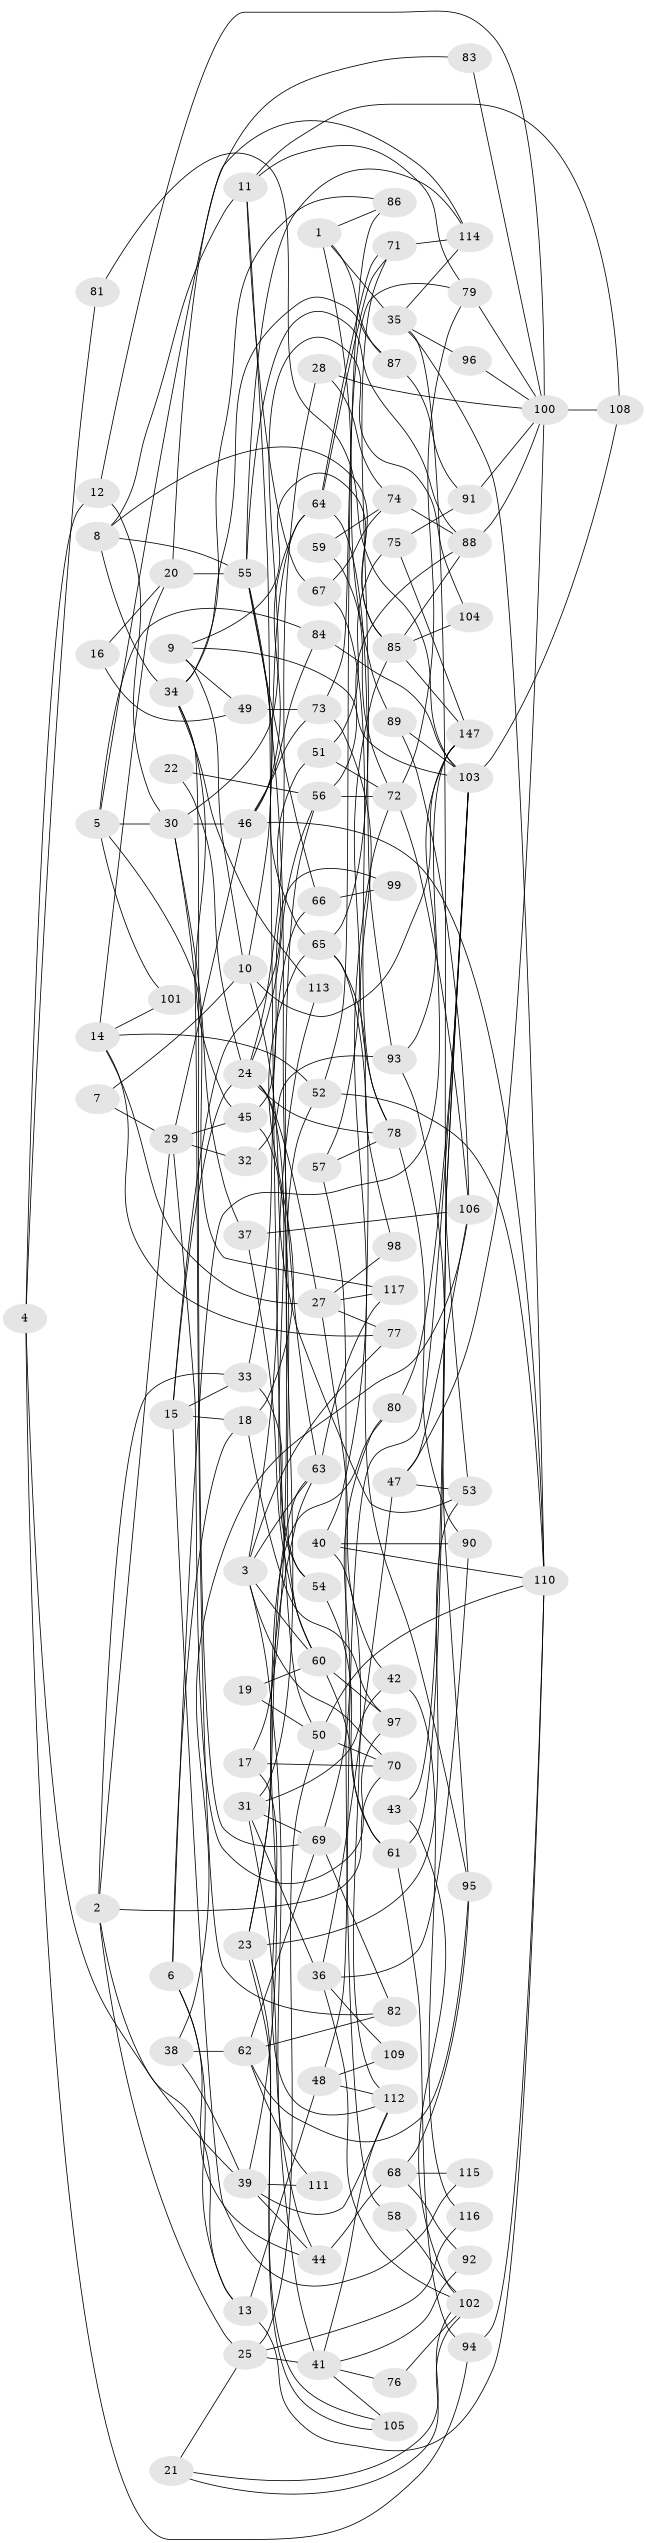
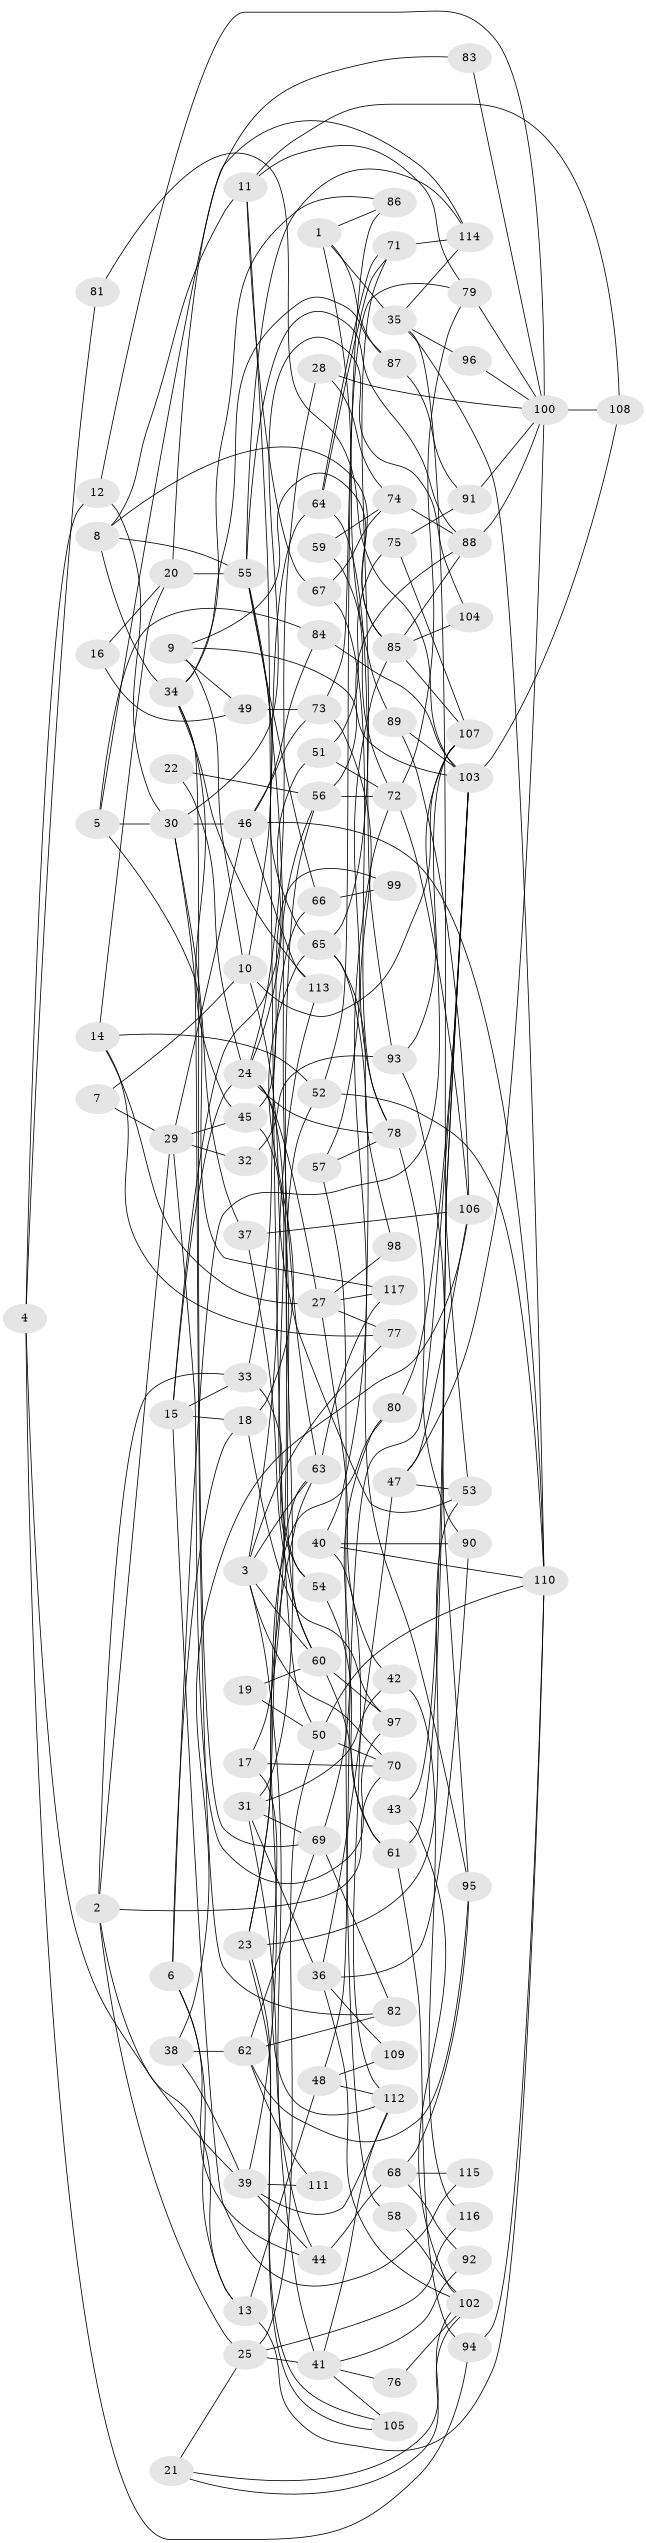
(277, 662) -> (274, 909)
(470, 734) -> (470, 734)
(172, 1000) -> none
